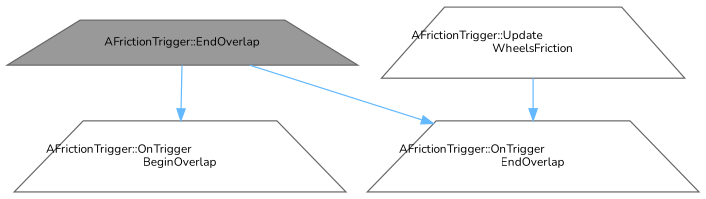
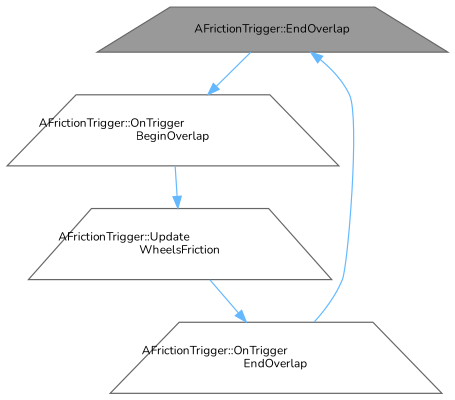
(336, 93) -> (352, 190)
none -> (176, 181)
